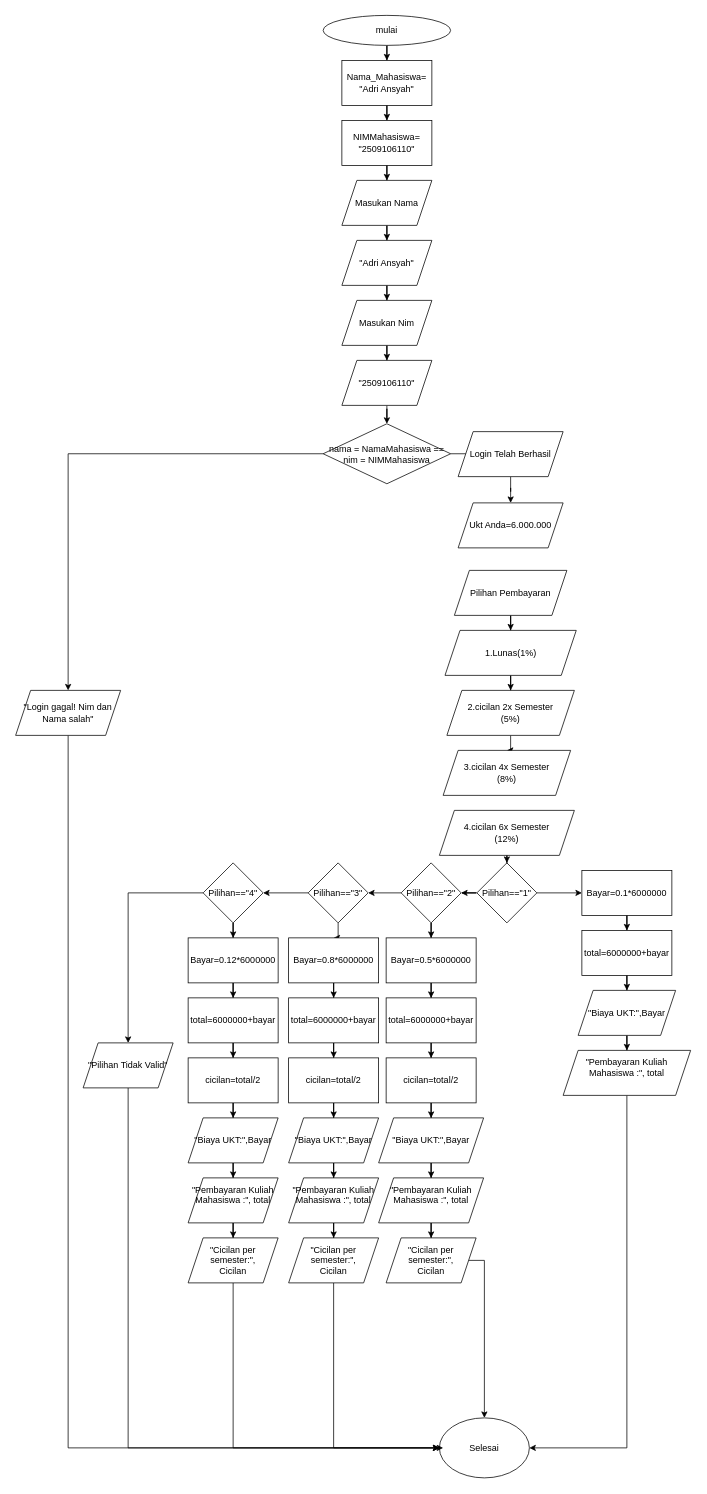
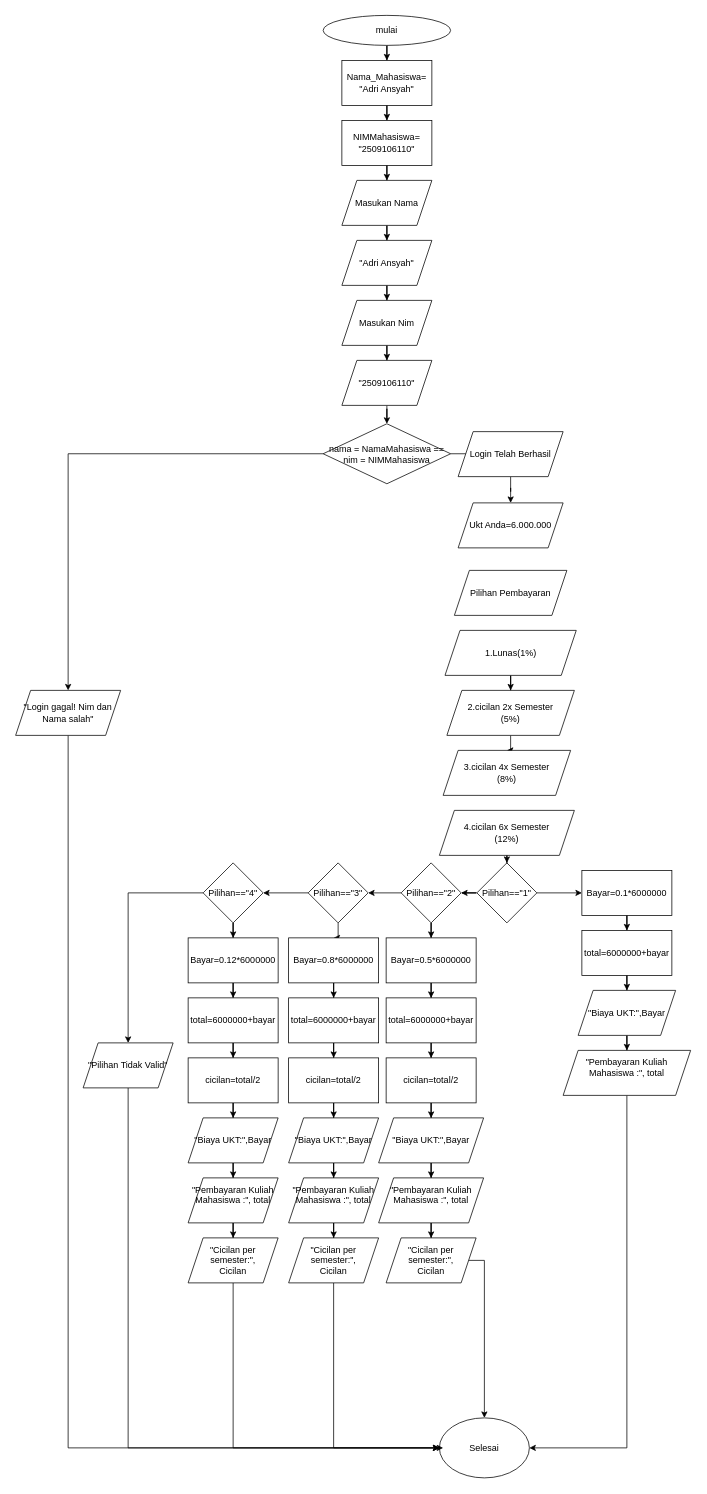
(510, 625) -> none
